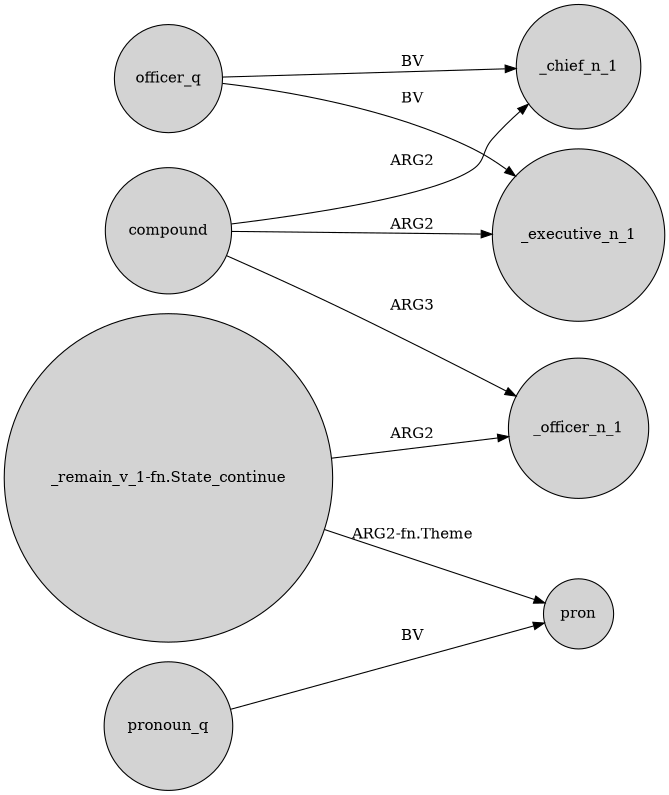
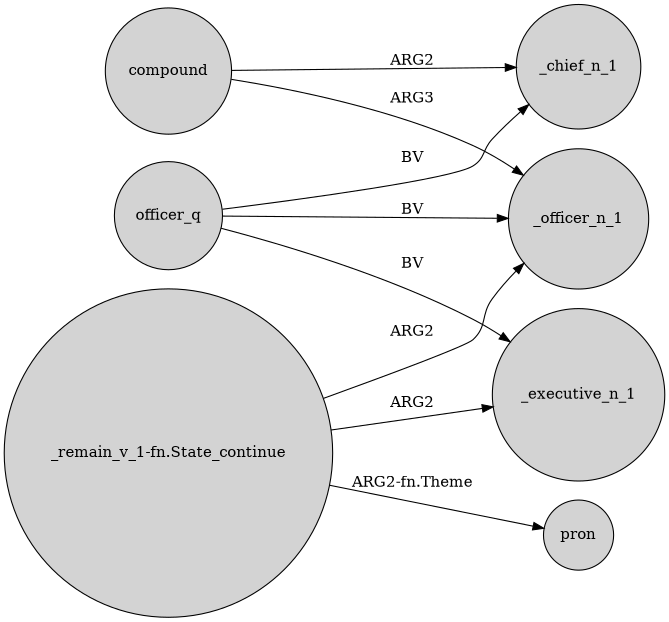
none -> (360, 217)
(356, 233) -> (407, 419)
(168, 726) -> none
